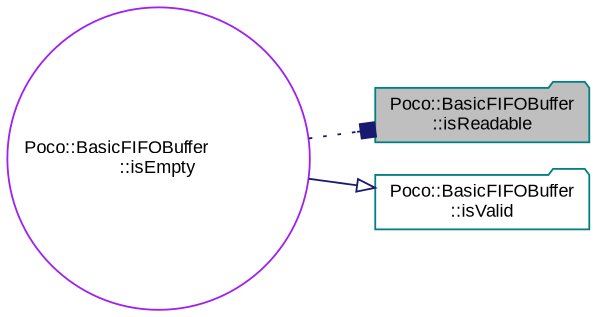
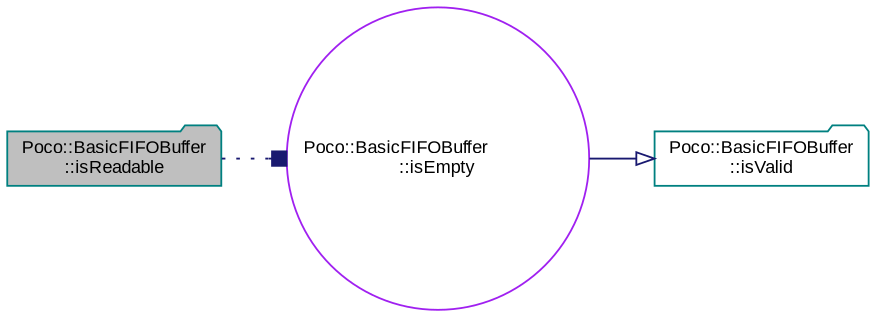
(333, 135) -> (245, 159)
